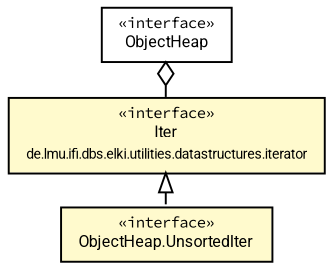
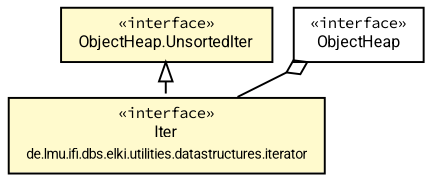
(166, 200) -> (166, 89)
